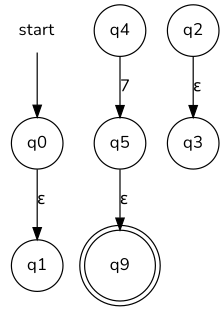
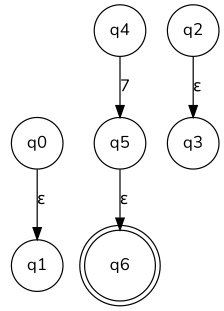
(37, 31) -> none
(120, 266) -> (120, 266)
